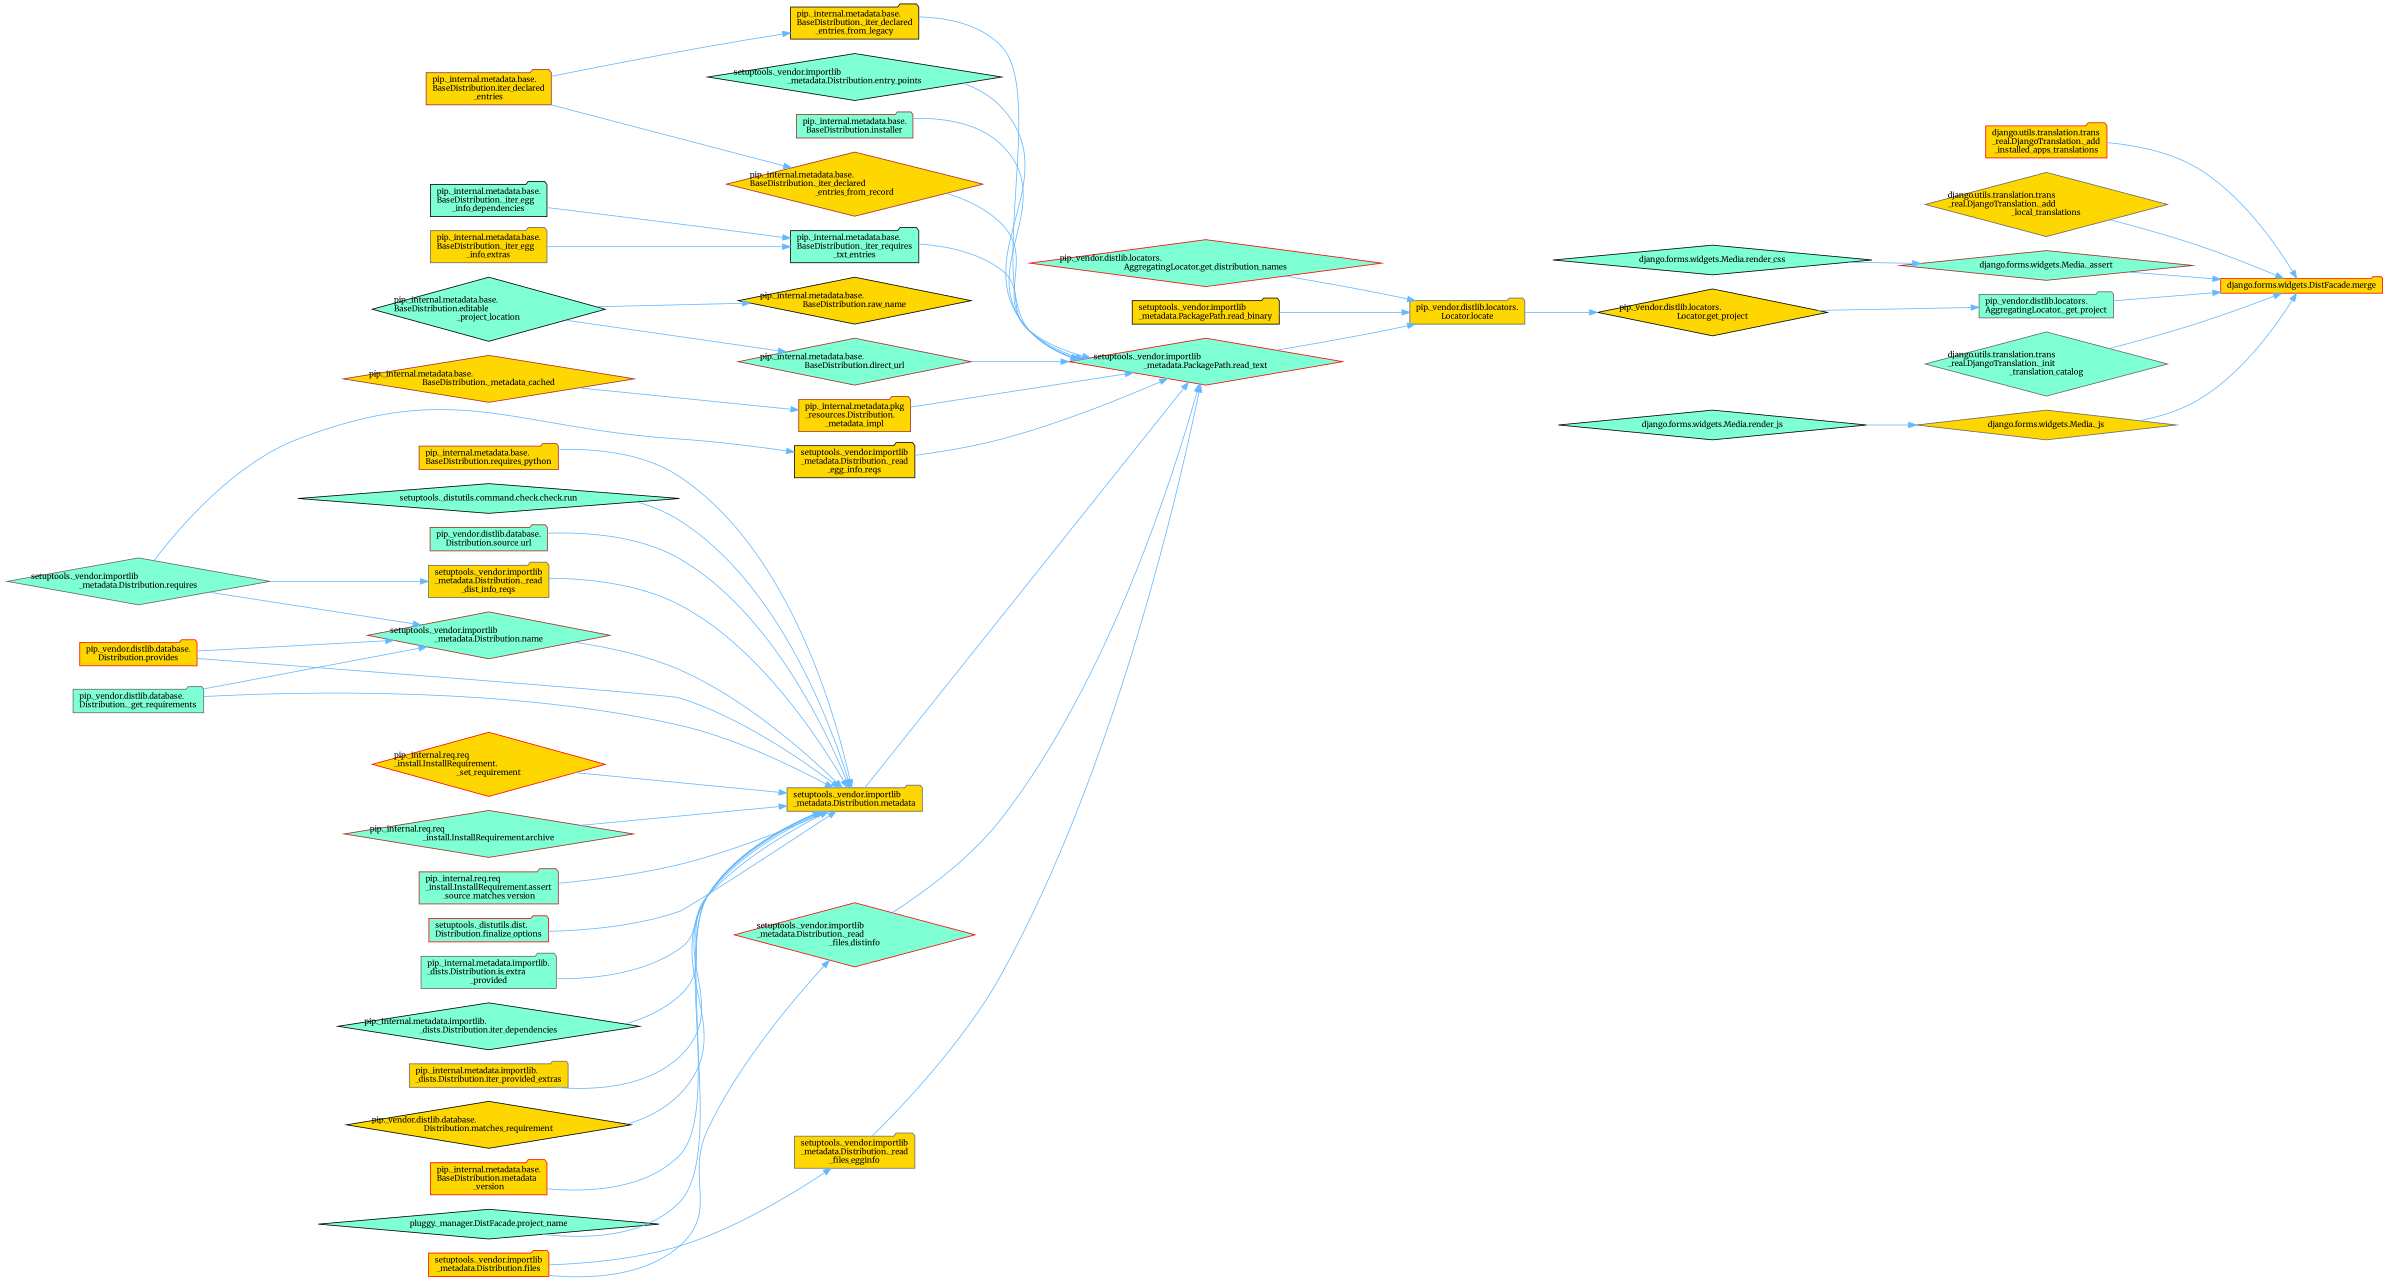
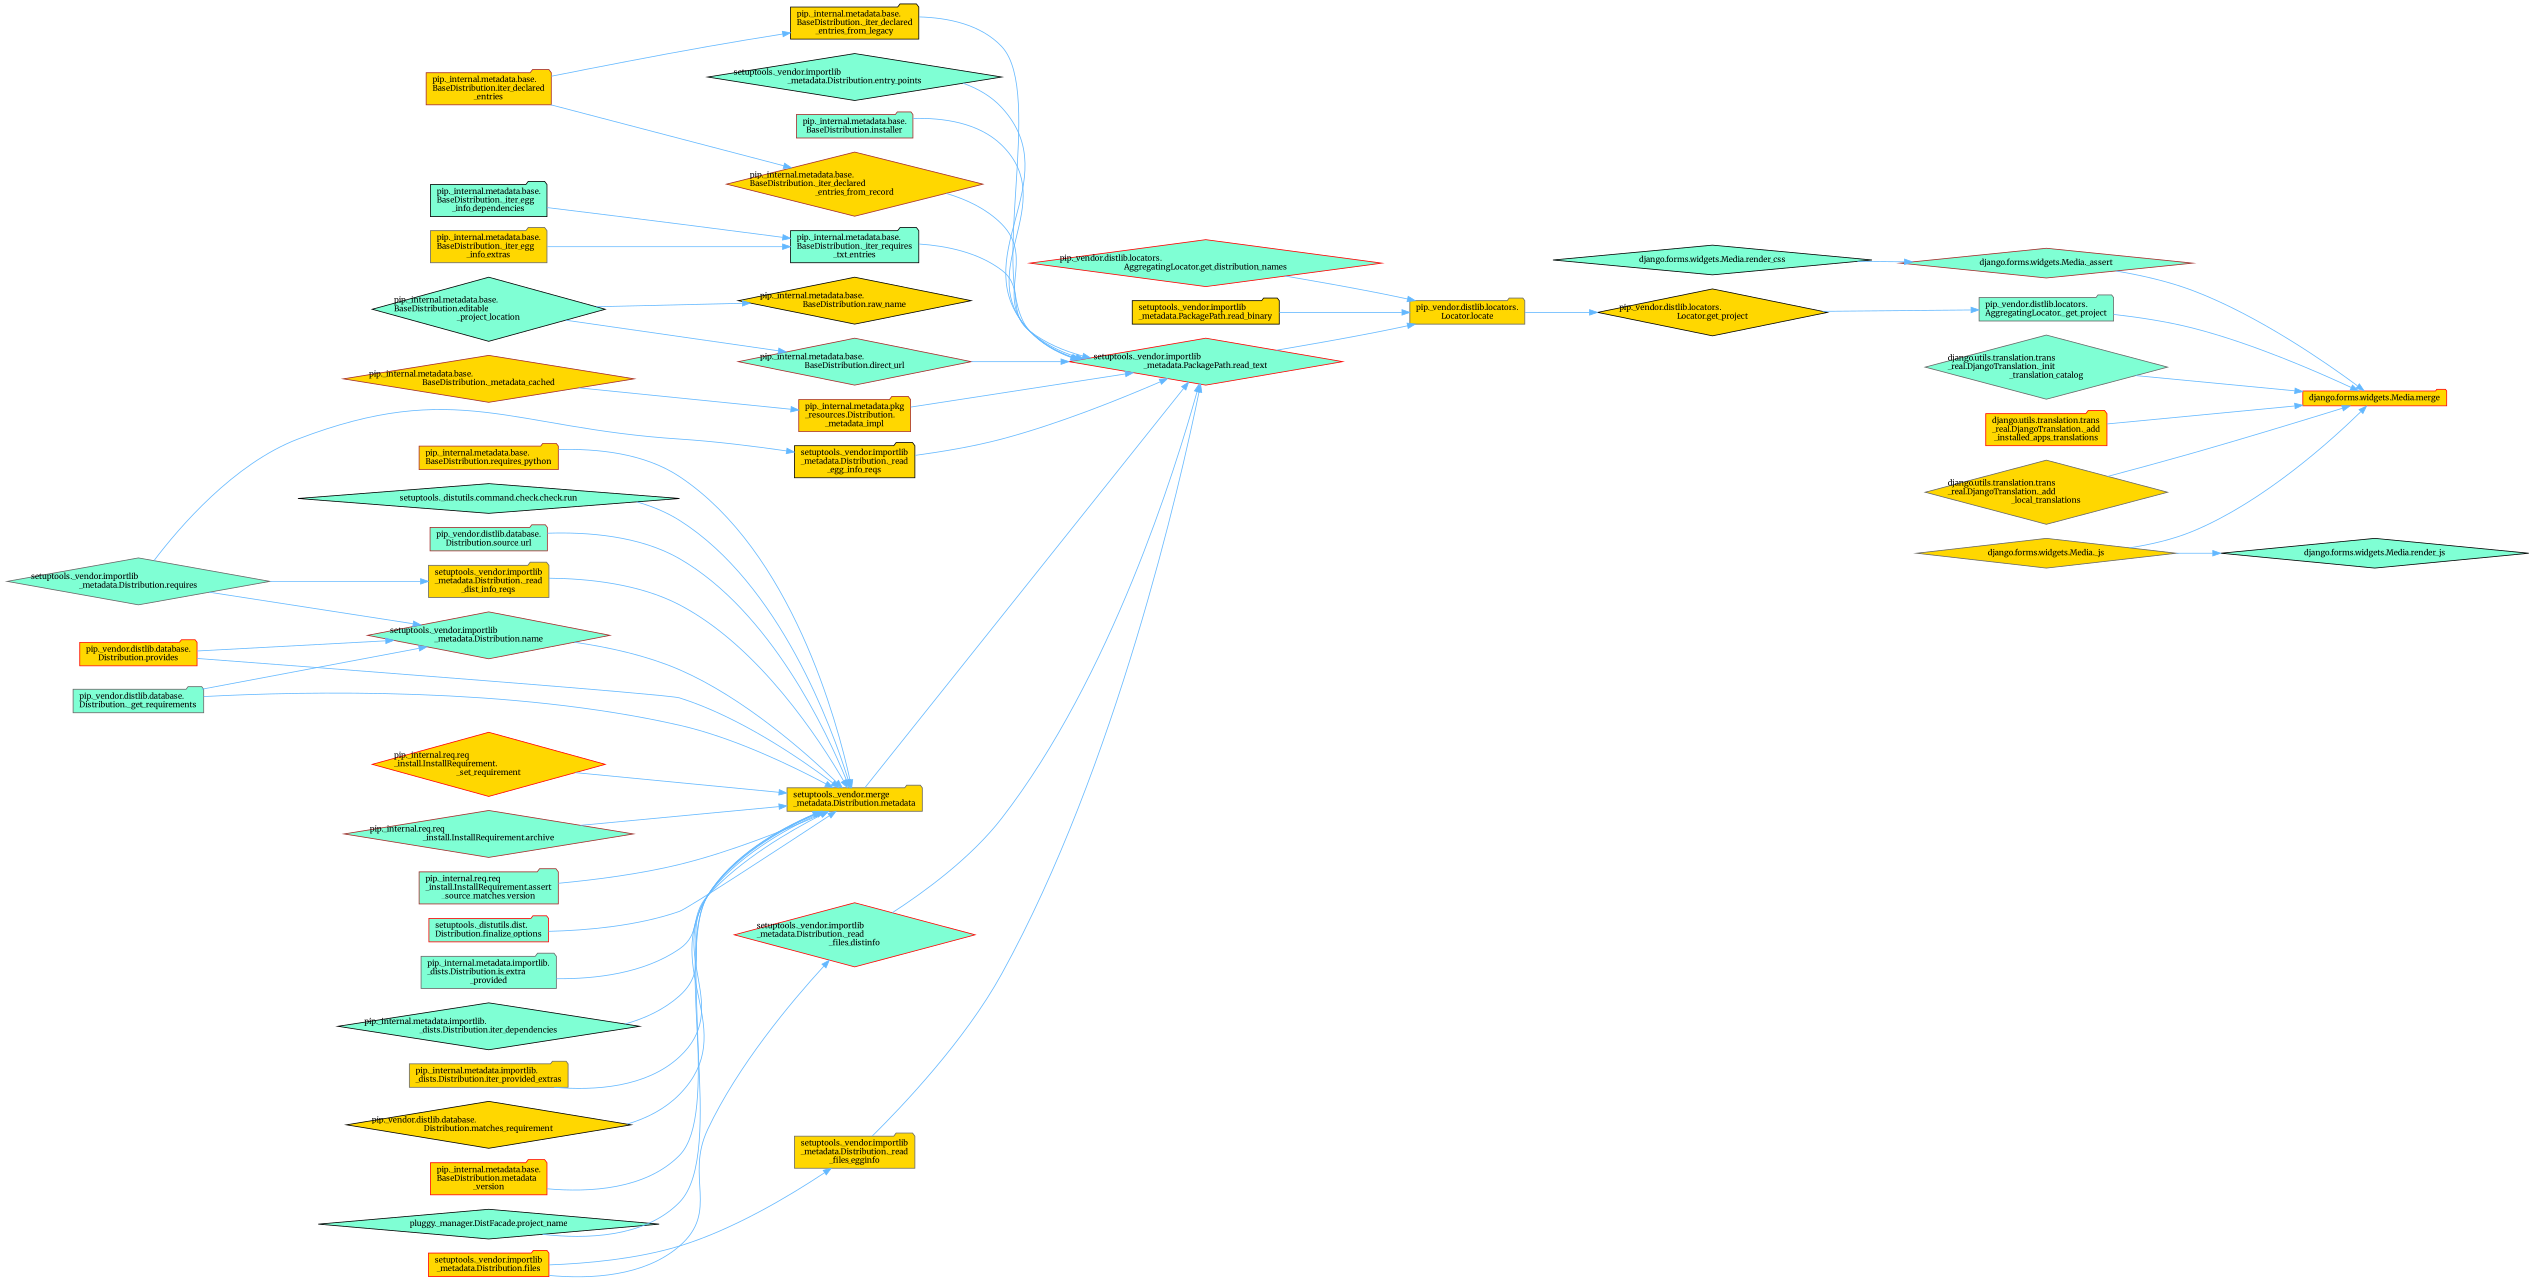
(2302, 286) -> (2375, 398)
(1887, 425) -> (2194, 553)
(855, 800) -> (855, 800)
